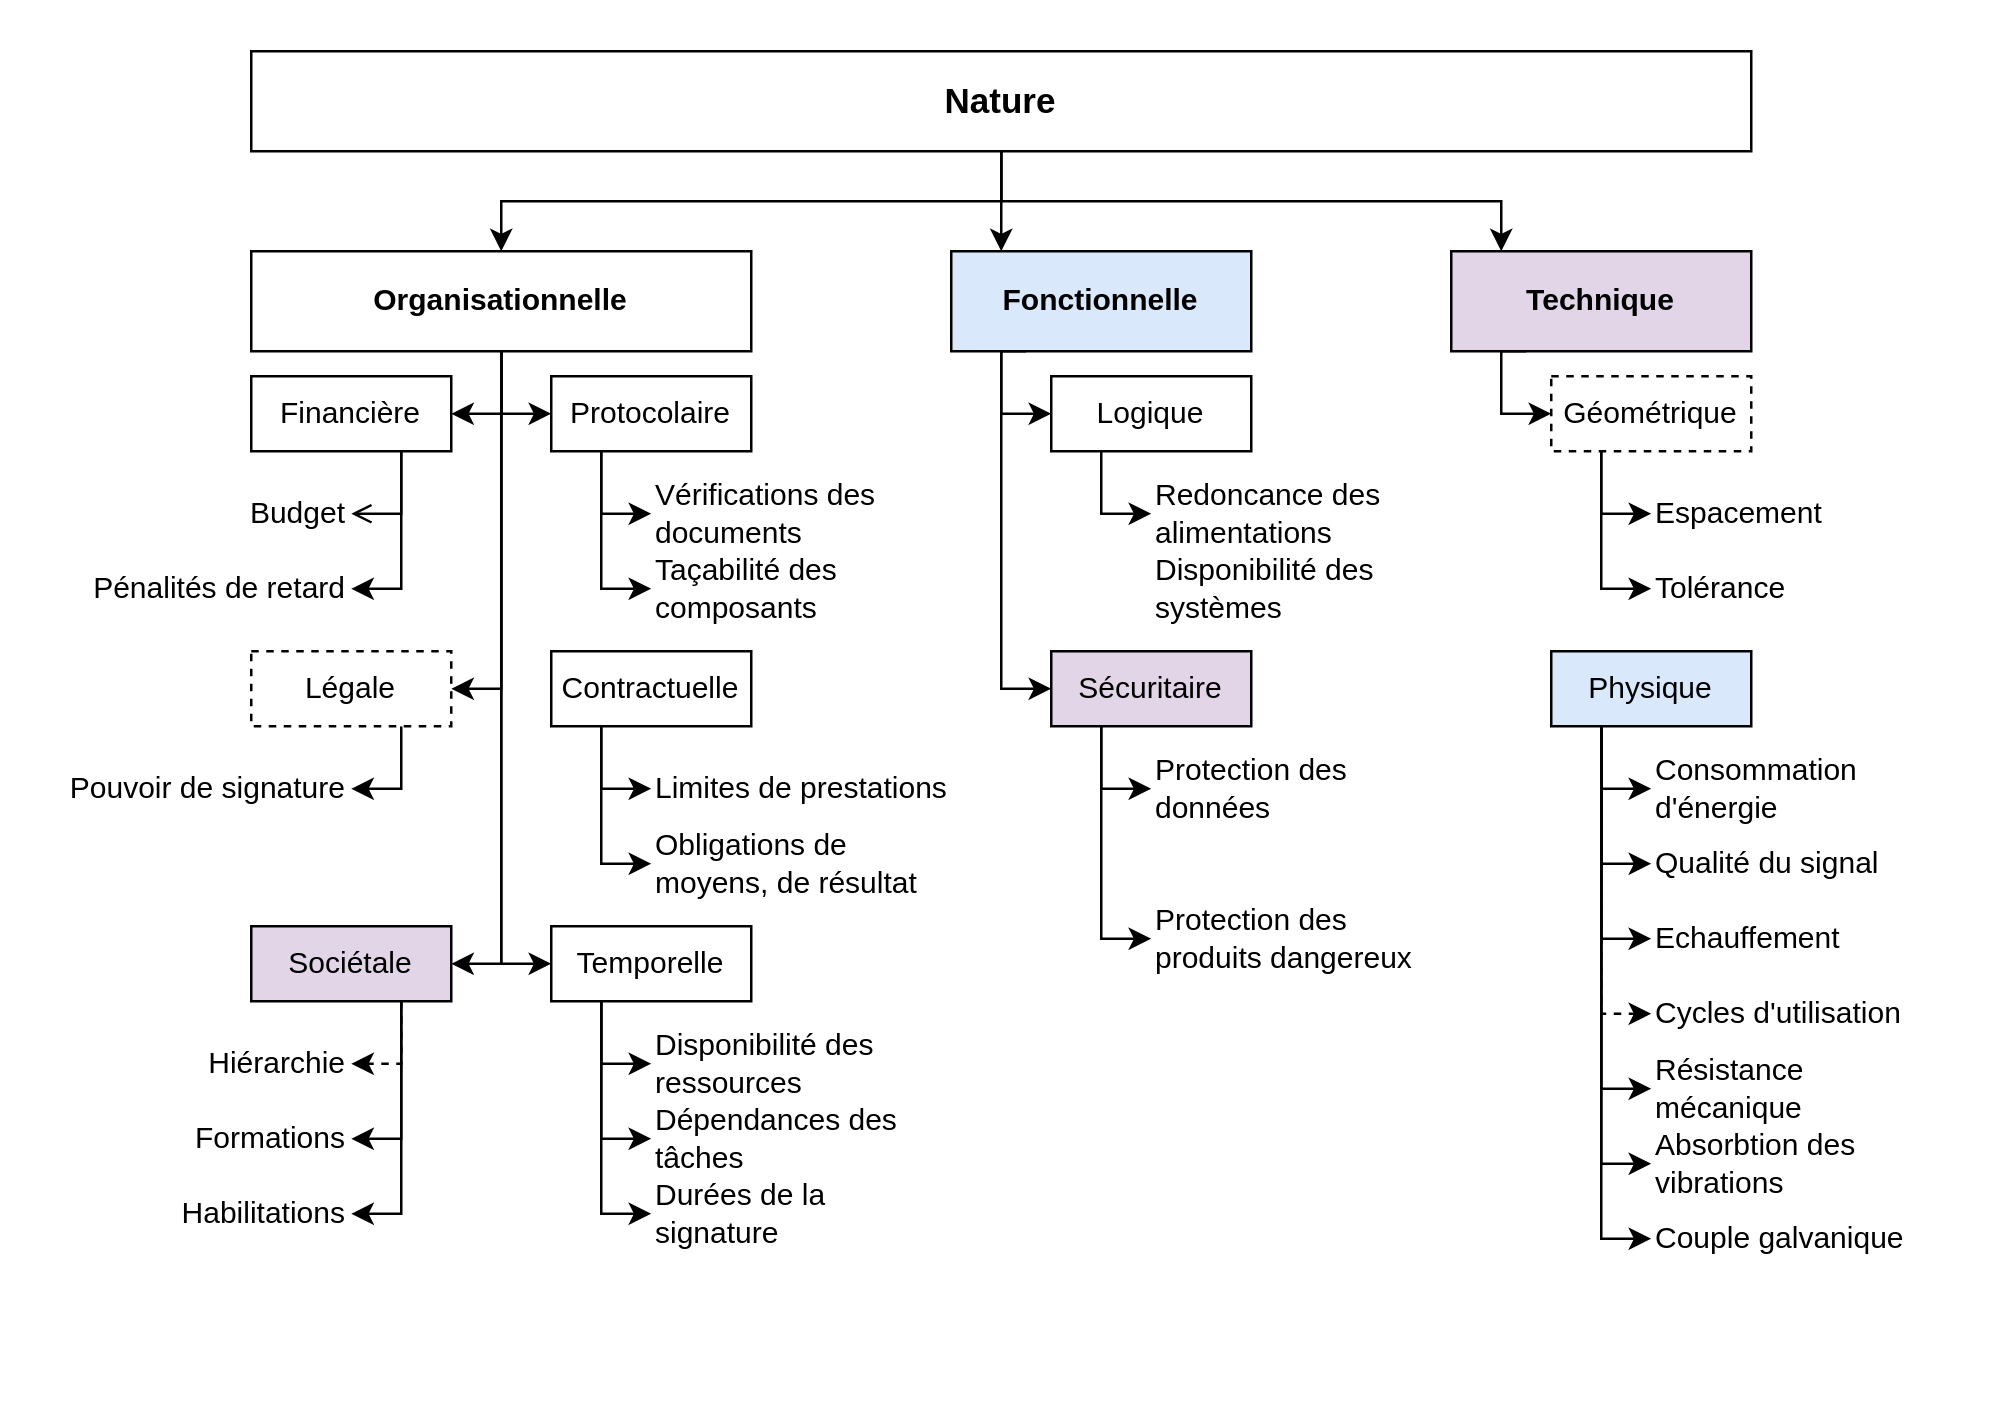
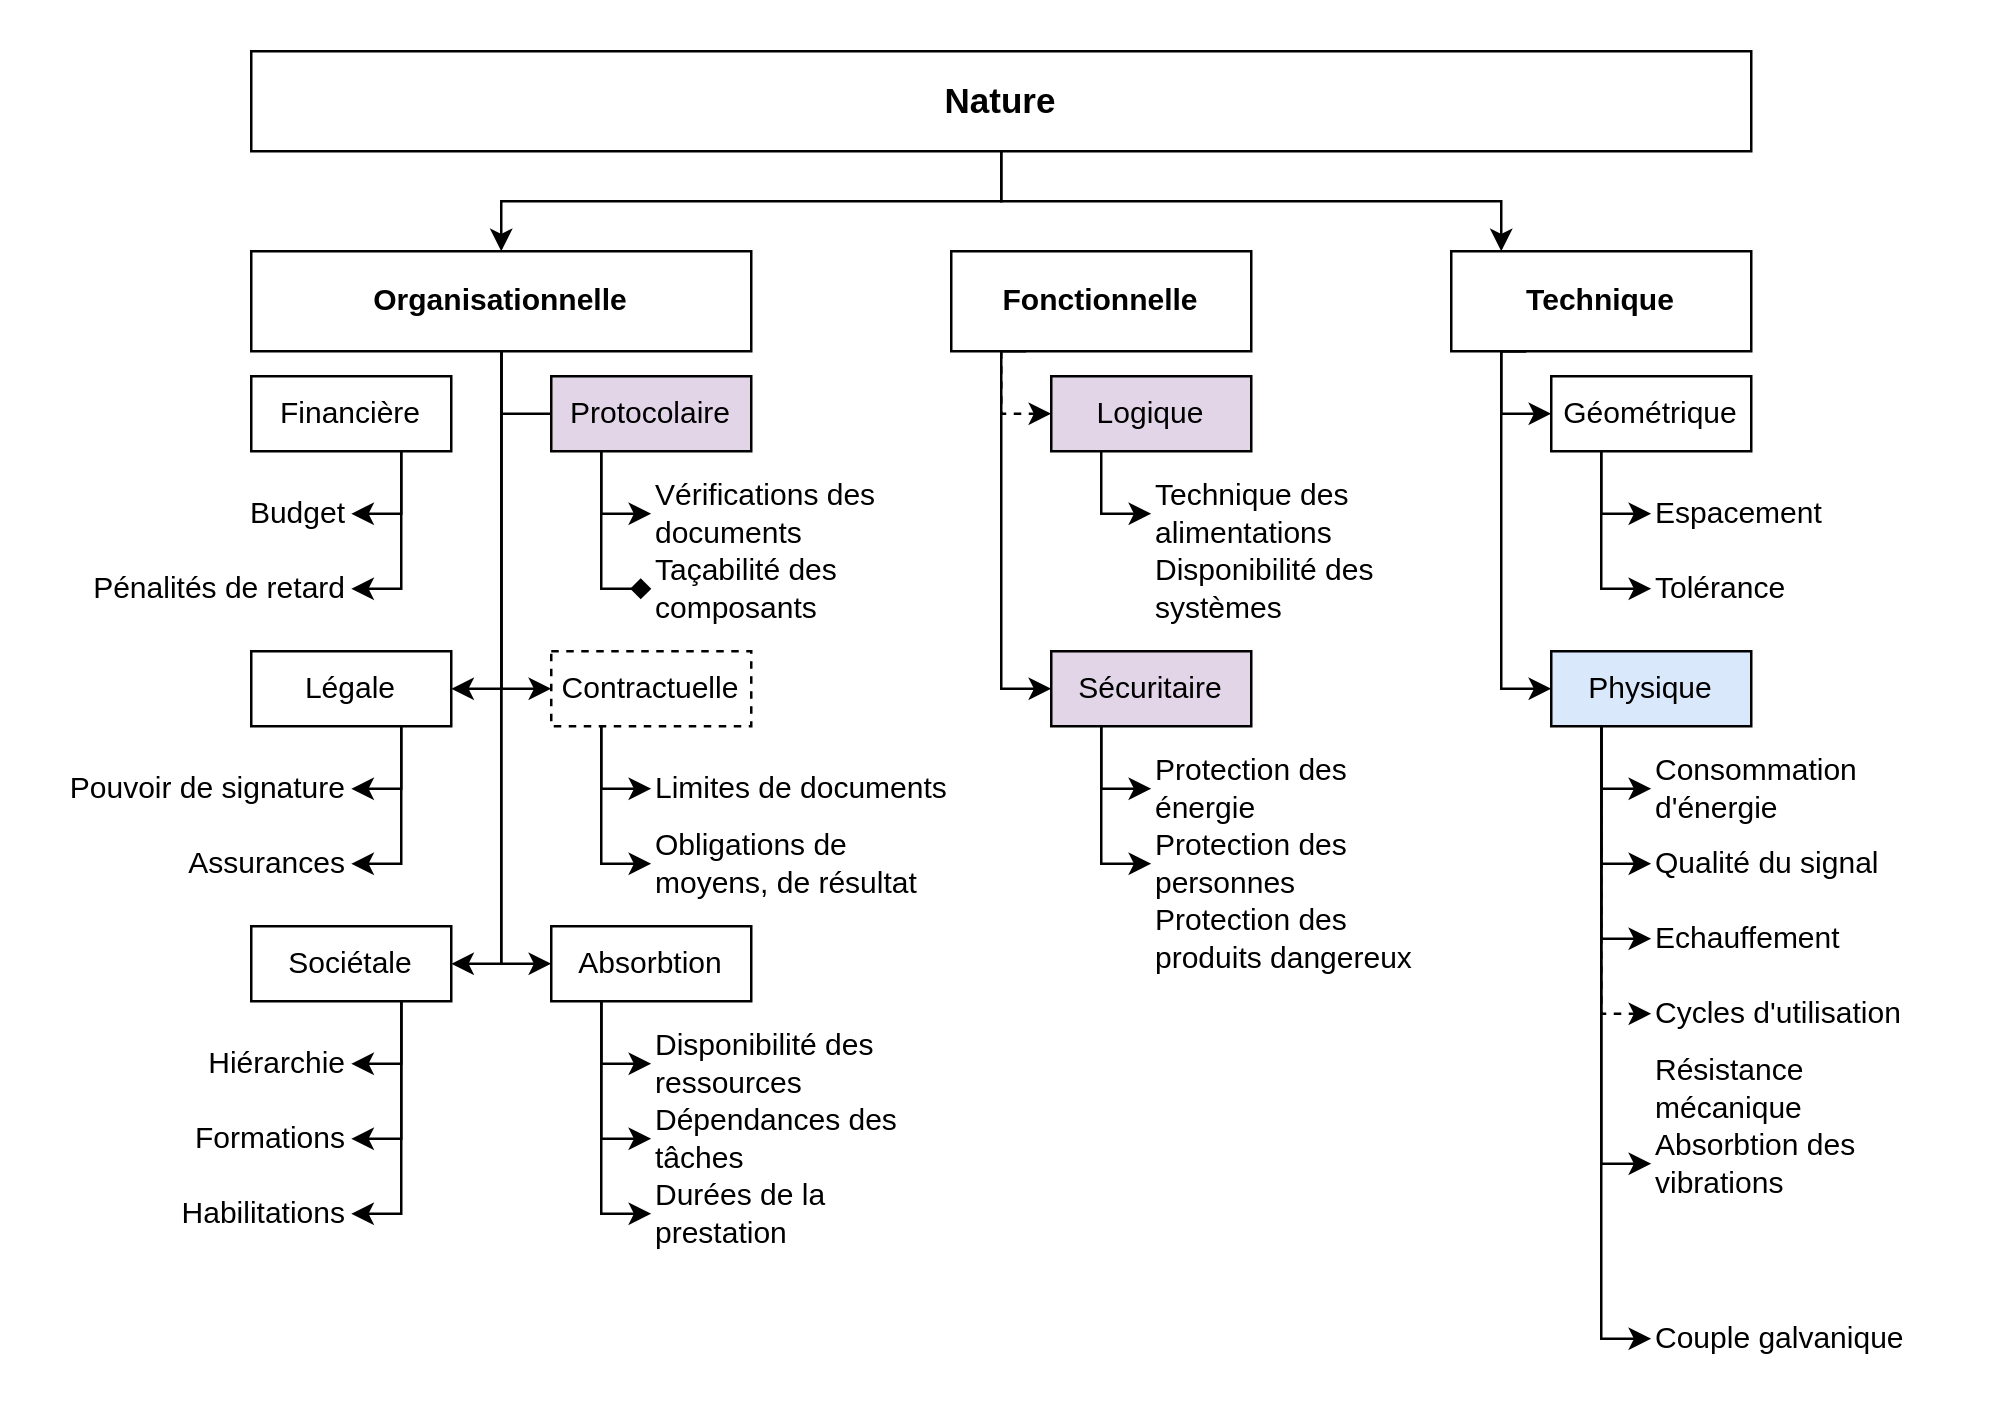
(1001, 220) -> none
(1101, 301) -> (1101, 301)
(1601, 301) -> (1601, 301)
(482, 414) -> none
(533, 414) -> (540, 414)
(651, 414) -> (651, 414)
(1019, 414) -> (1019, 414)
(1151, 414) -> (1151, 414)
(1651, 414) -> (1651, 414)
(365, 514) -> (369, 514)
(1304, 514) -> (1304, 514)
none -> (1501, 571)
(632, 589) -> (631, 589)
(351, 689) -> (351, 689)
none -> (520, 689)
(651, 689) -> (651, 689)
(804, 789) -> (804, 789)
(1304, 789) -> (1304, 789)
none -> (401, 845)
none -> (201, 864)
none -> (1120, 864)
none -> (1301, 864)
(1101, 920) -> none
(351, 964) -> (351, 964)
(651, 964) -> (651, 964)
(387, 1064) -> (387, 1064)
(1620, 1089) -> none
(804, 1214) -> (804, 1214)
(1801, 1239) -> (1801, 1339)
